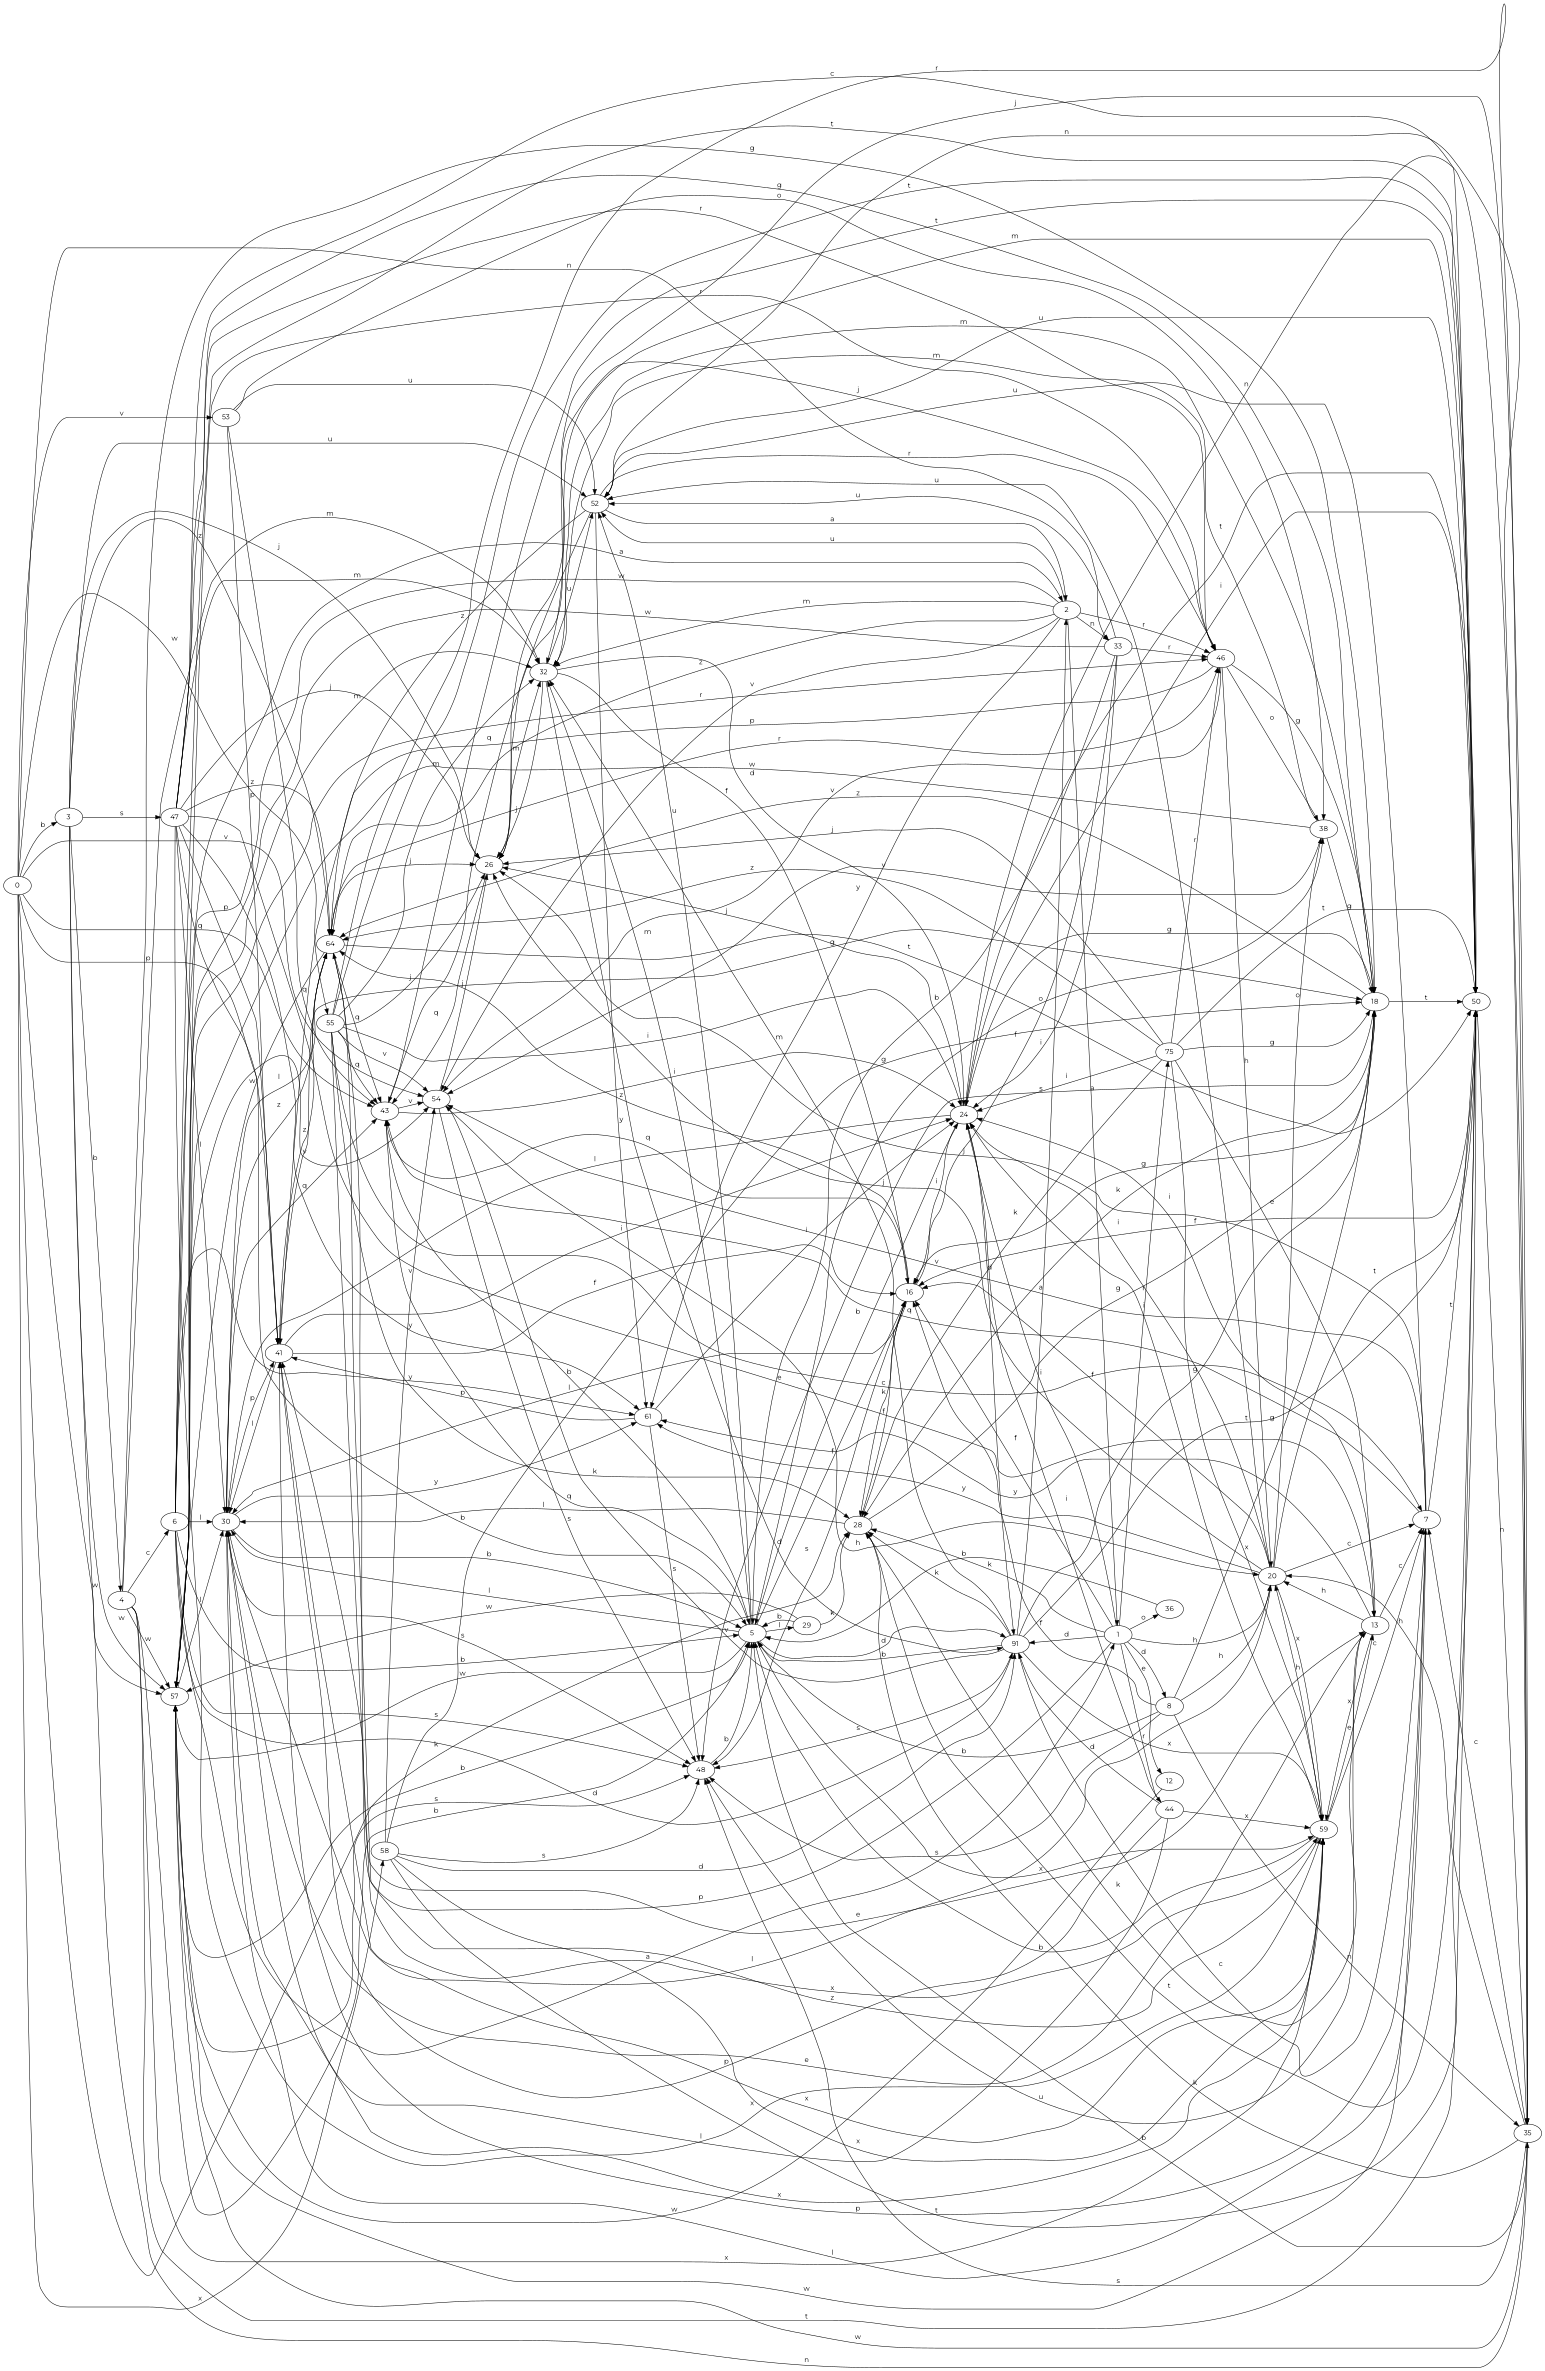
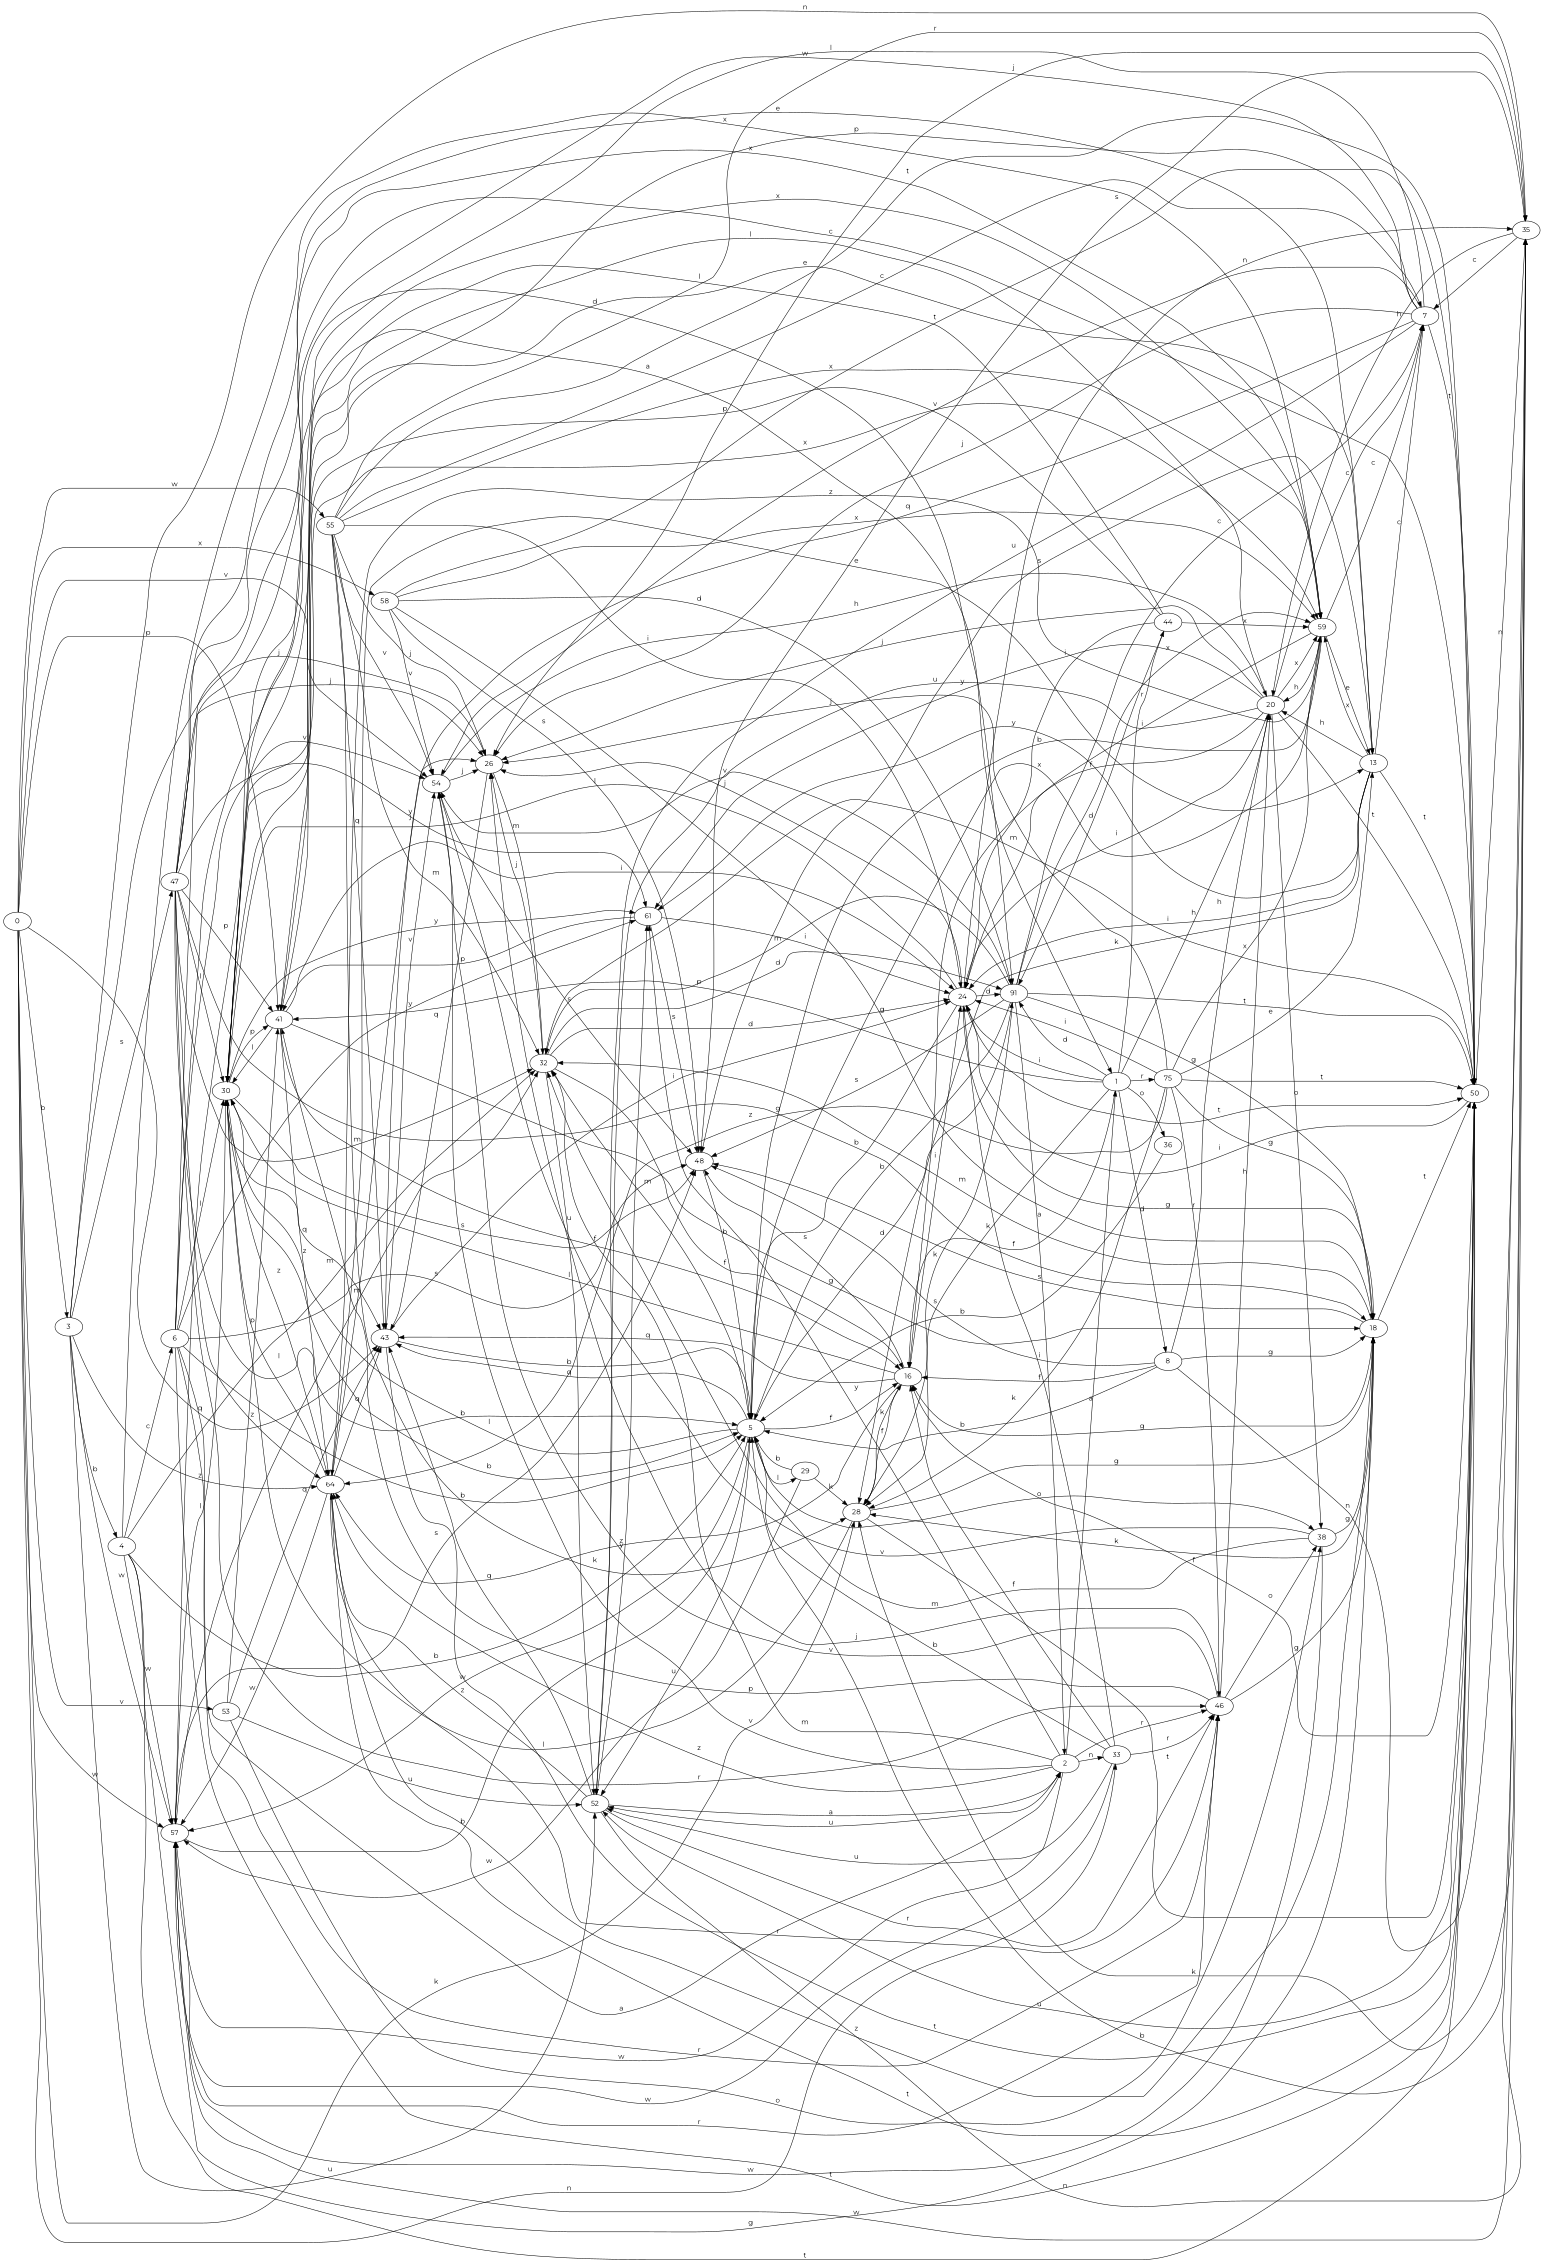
none -> (1454, 917)
(1170, 1781) -> none
(1041, 2097) -> (1040, 561)
